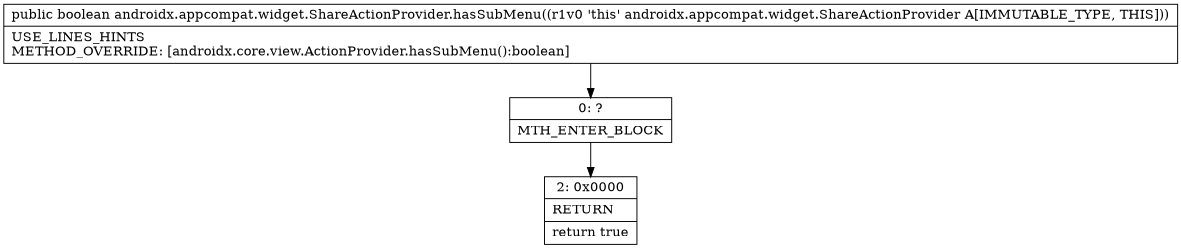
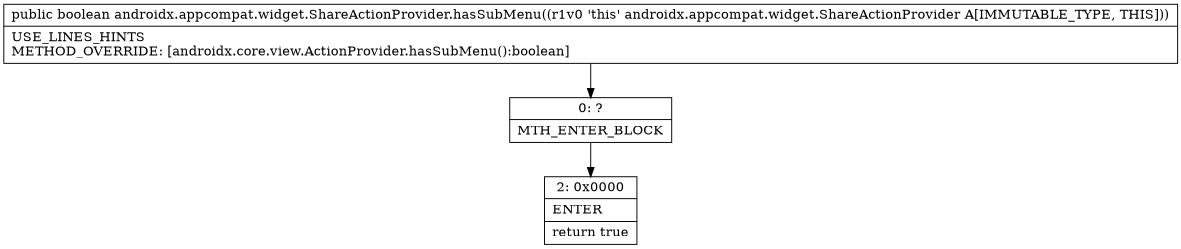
(583, 210) -> (577, 210)
